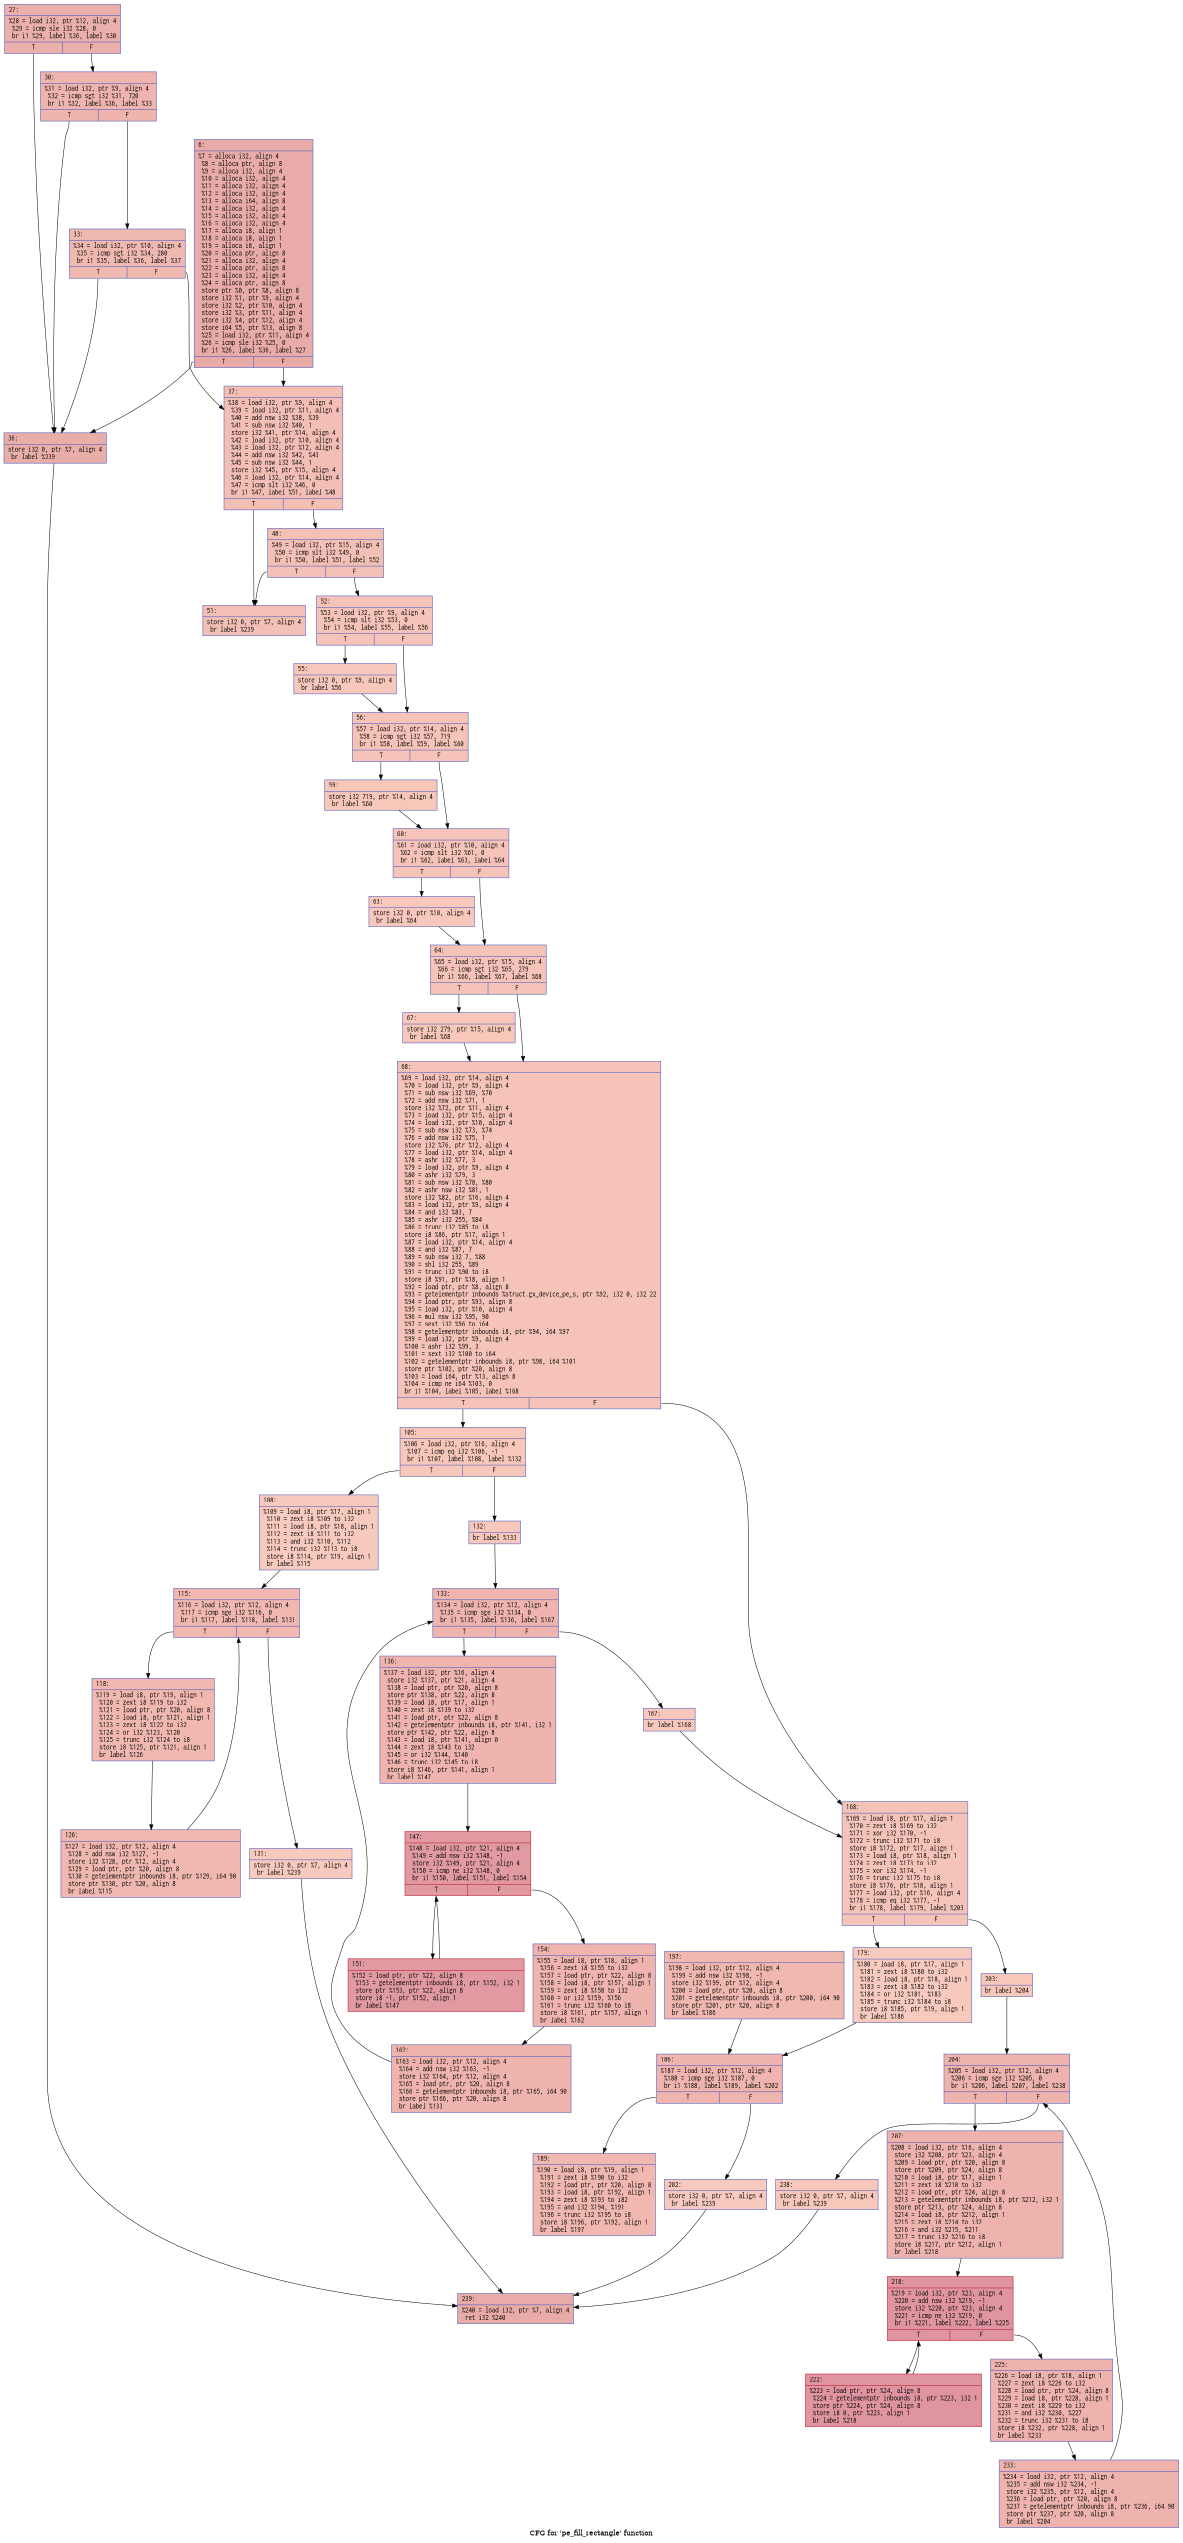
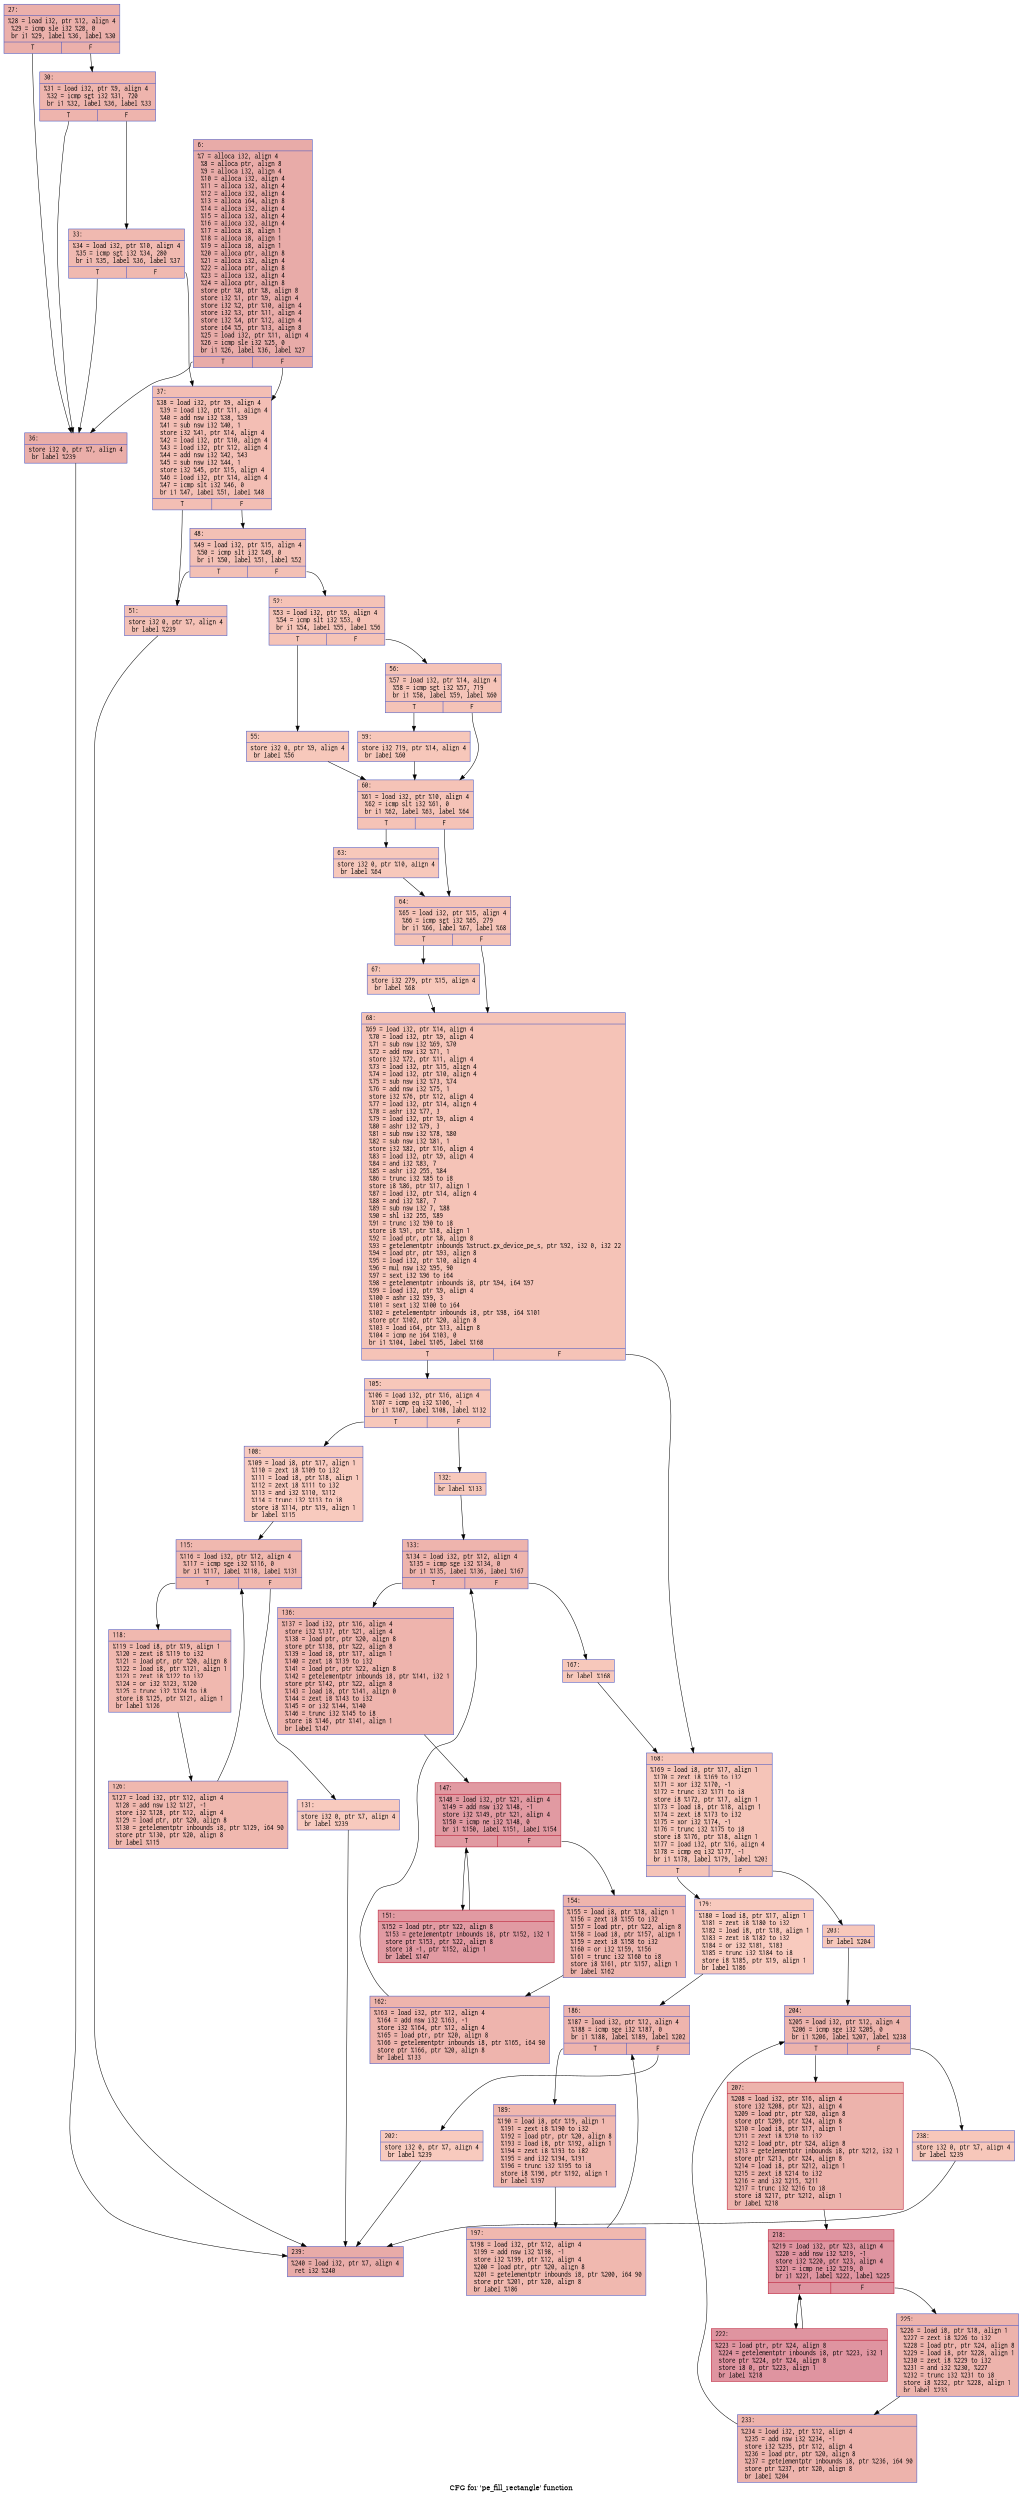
(370, 701) -> (344, 770)
(445, 1190) -> (408, 1141)
none -> (95, 1480)
(975, 2194) -> (815, 2146)
none -> (555, 2205)
